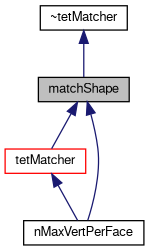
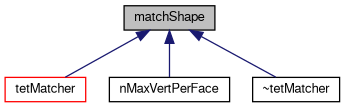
(84, 60) -> (239, 57)
(68, 203) -> none
